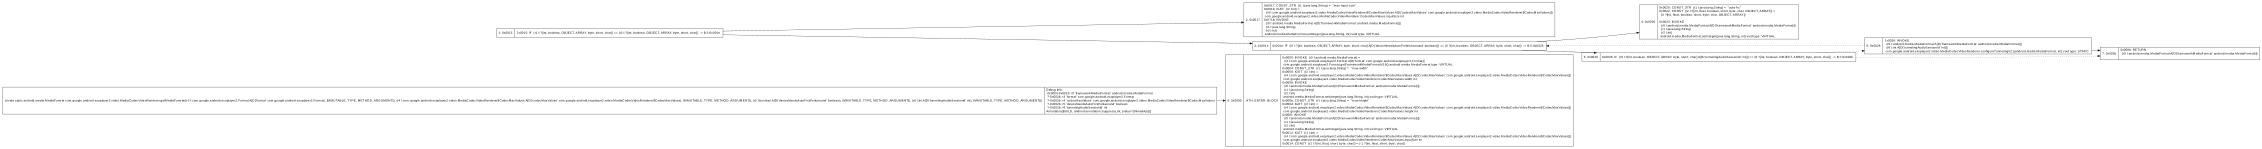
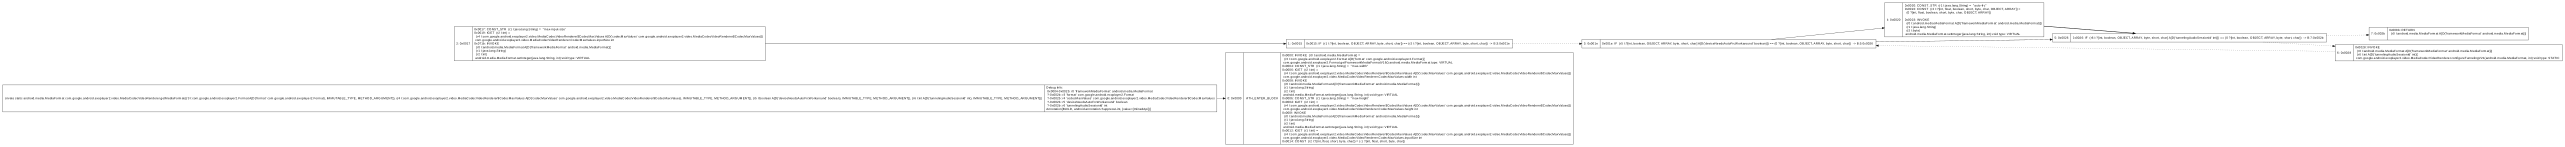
(982, 27) -> (1025, 44)
none -> (2088, 30)
(1666, 33) -> (1913, 30)
(986, 39) -> (1546, 44)
(2095, 50) -> none
